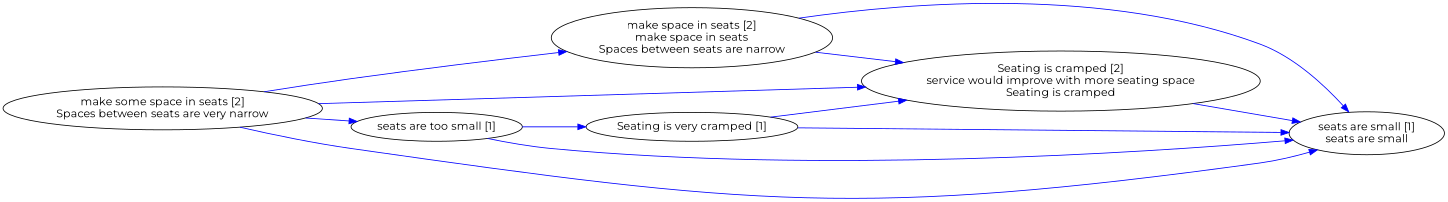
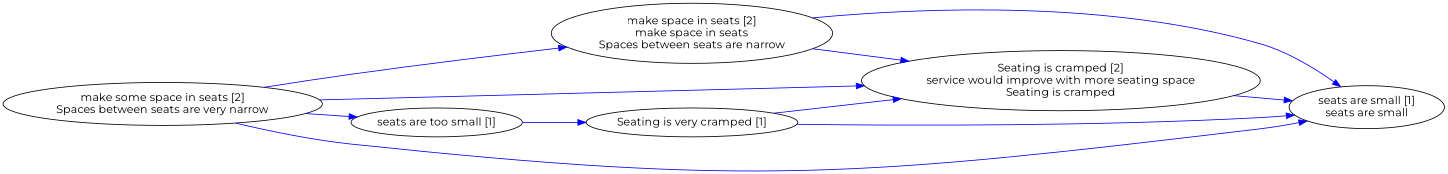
(886, 160) -> none
